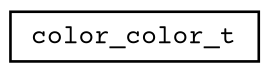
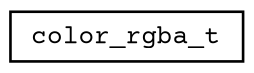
(135, 37) -> (127, 37)
